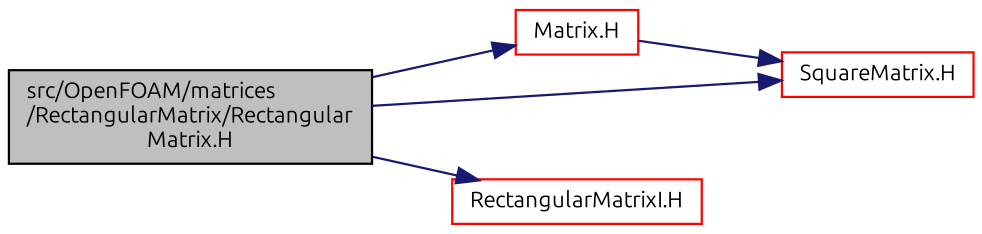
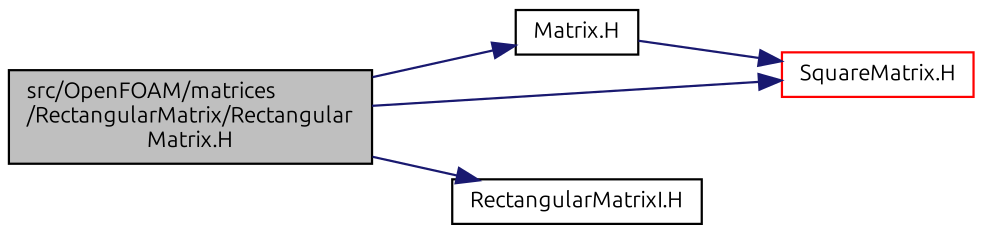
(577, 32) -> (577, 32)
(577, 202) -> (577, 202)
